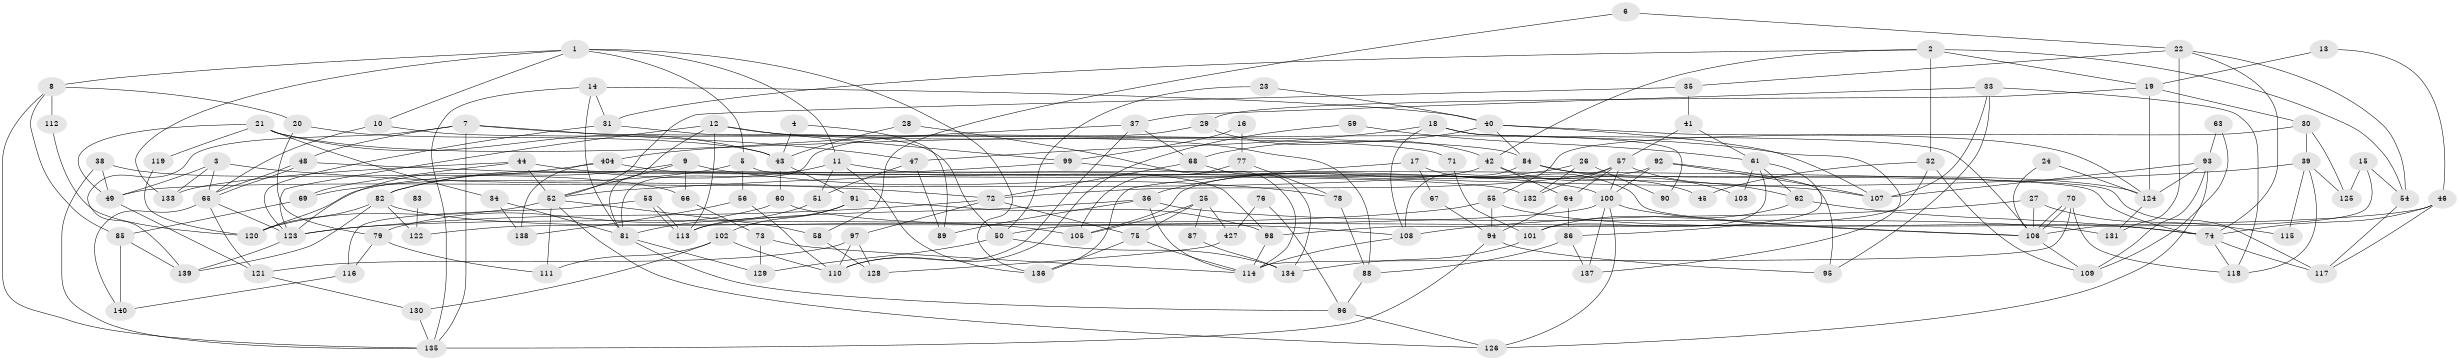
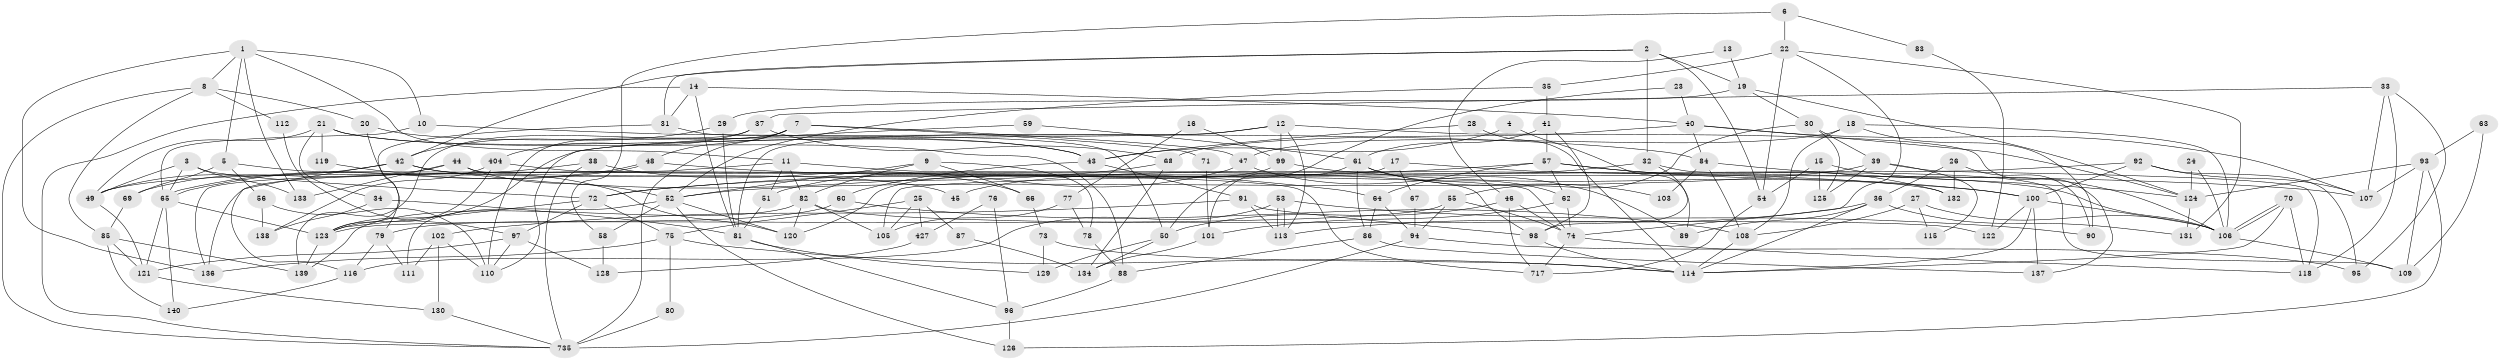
none -> (1852, 31)
none -> (1589, 195)
none -> (234, 203)
(104, 215) -> (351, 205)
none -> (1549, 217)
none -> (121, 251)
(2322, 274) -> (1538, 274)
(1593, 301) -> (1888, 263)
none -> (670, 311)
(432, 349) -> (565, 349)
